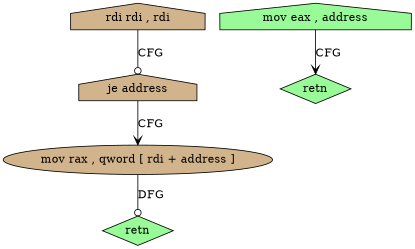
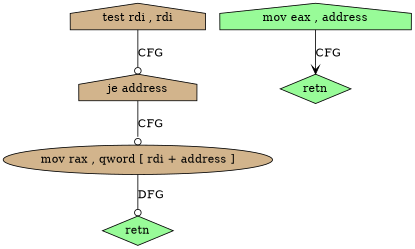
(138, 18) -> (138, 18)
(138, 119) -> (138, 119)
